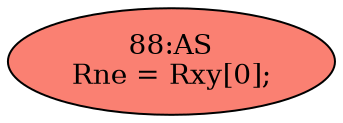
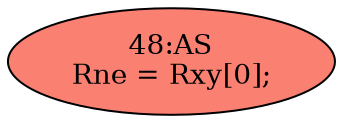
(171, 62) -> (171, 62)
